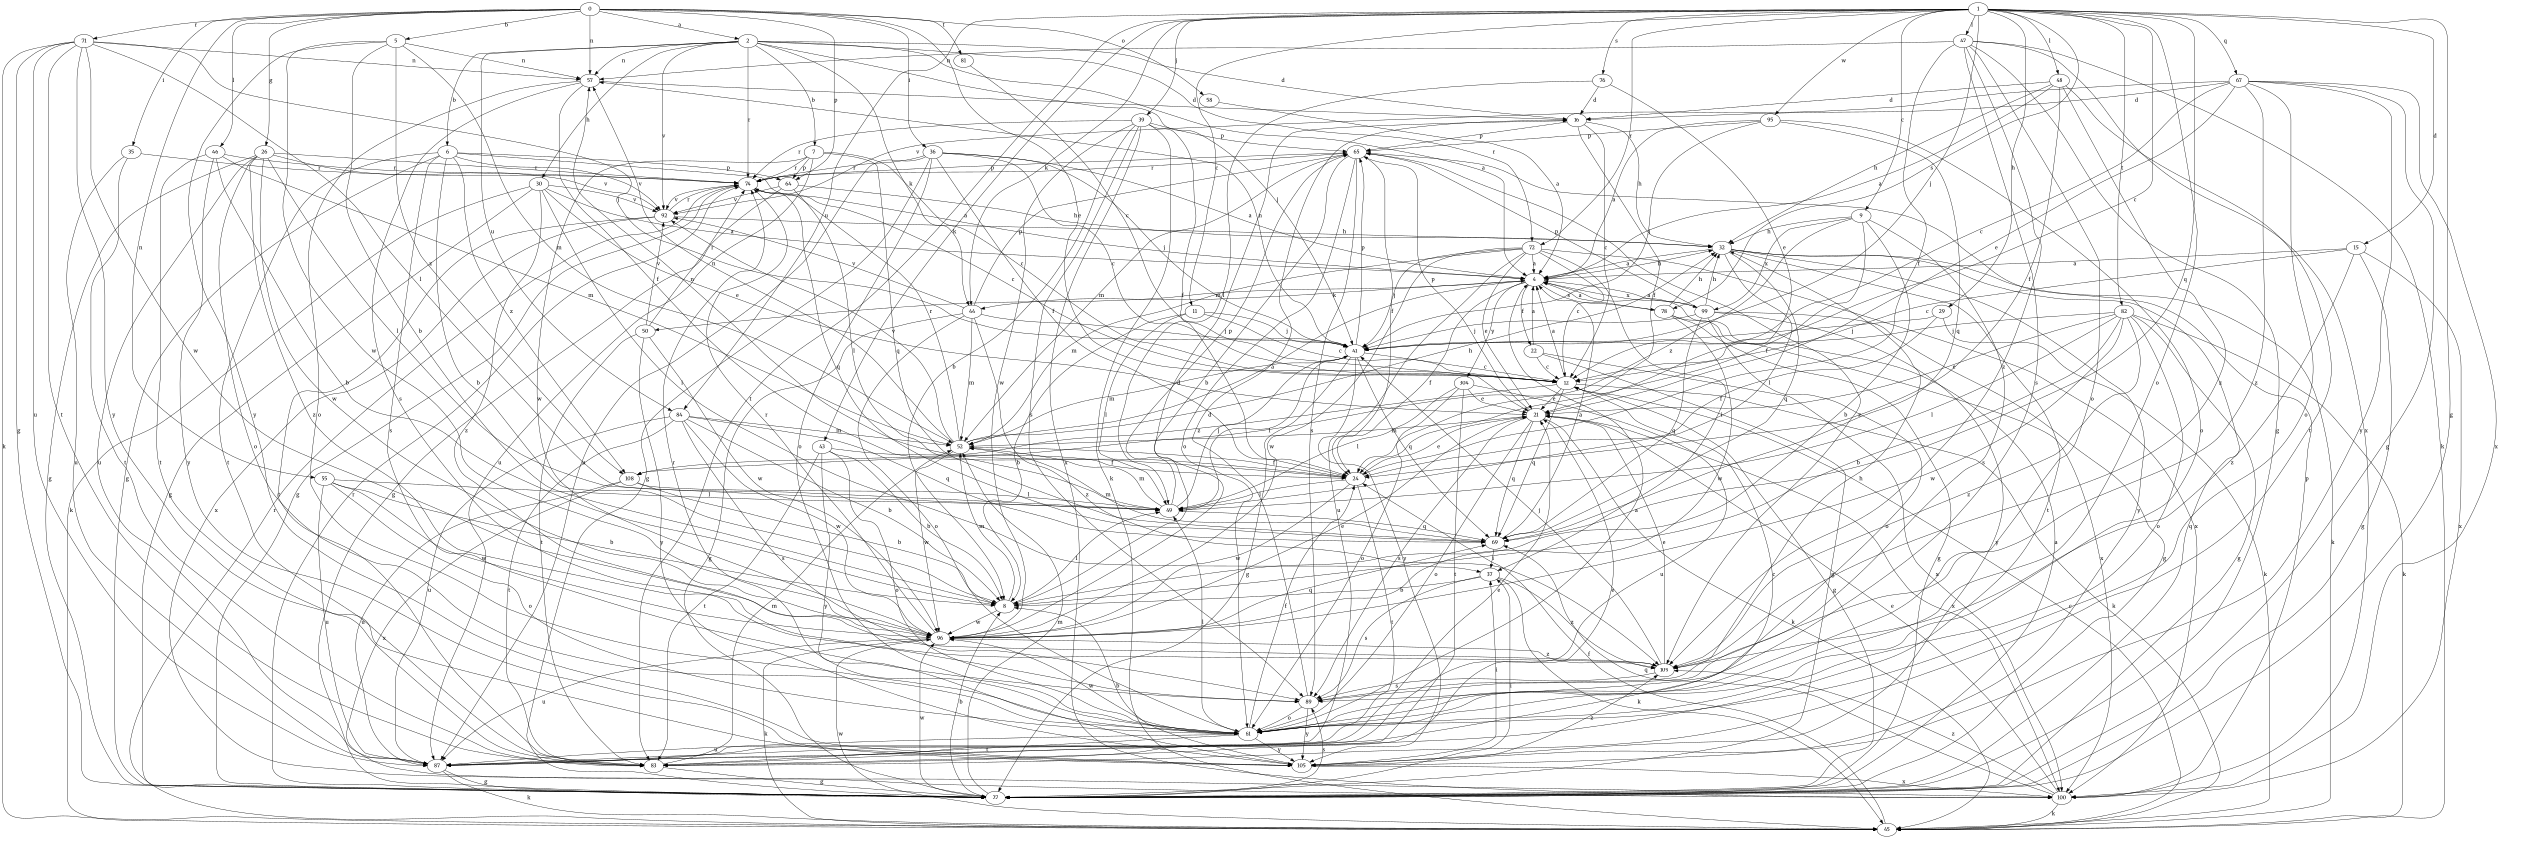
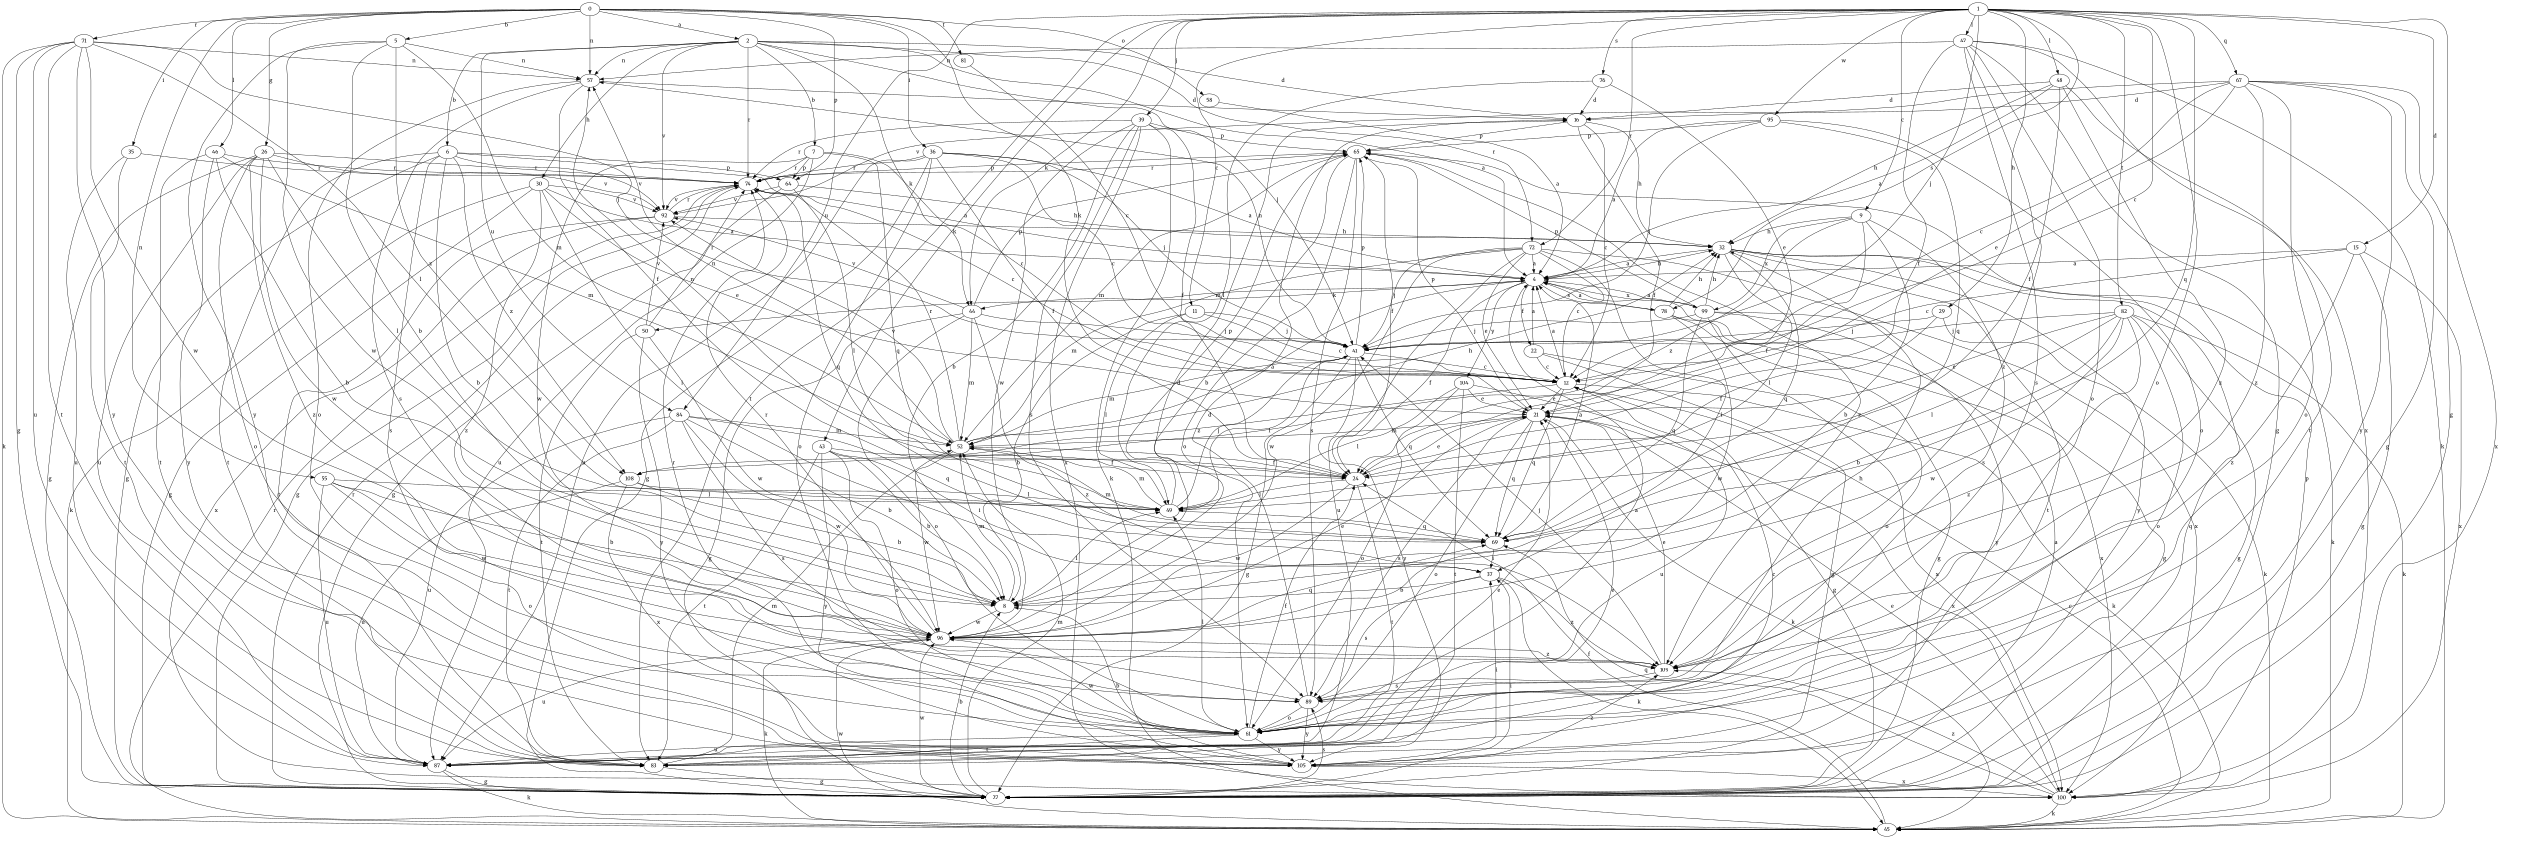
(1080, 216) -> (1080, 216)
(1464, 383) -> (1464, 383)
none -> (1160, 554)
(992, 780) -> (833, 740)
